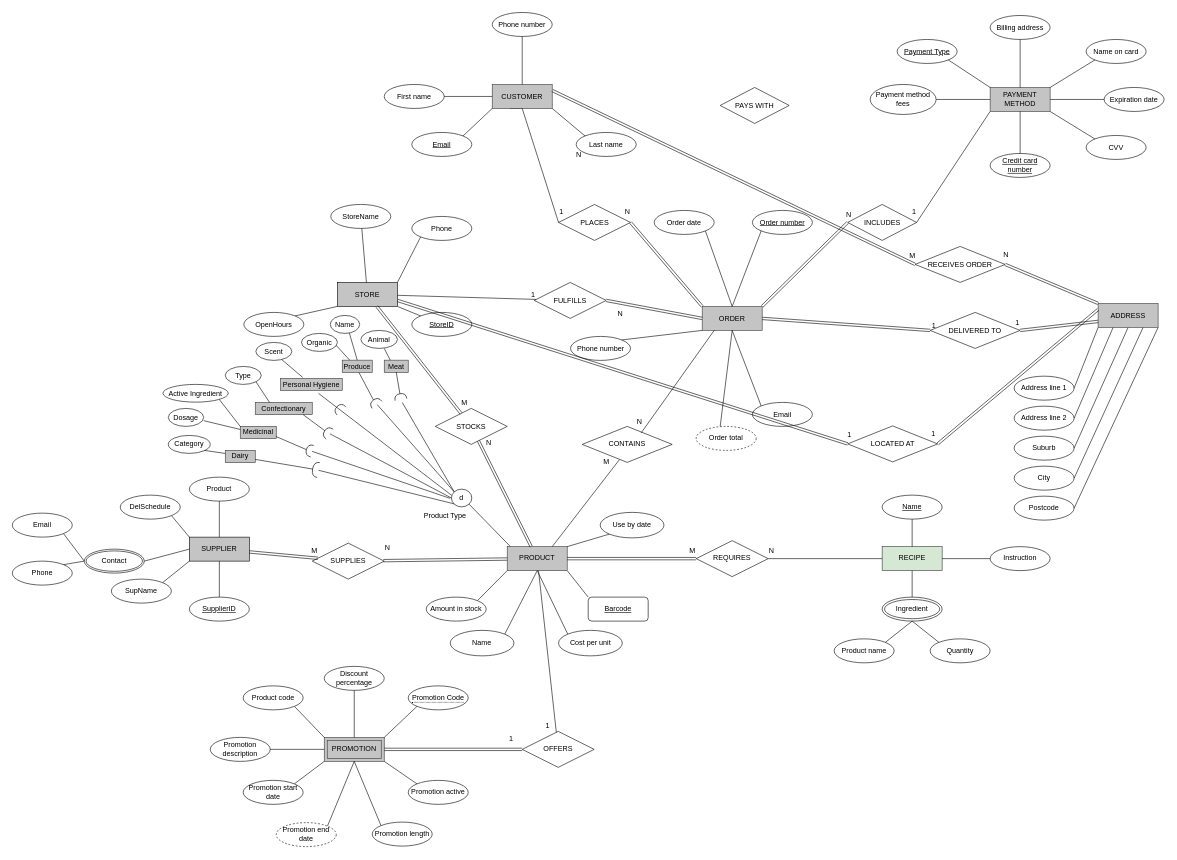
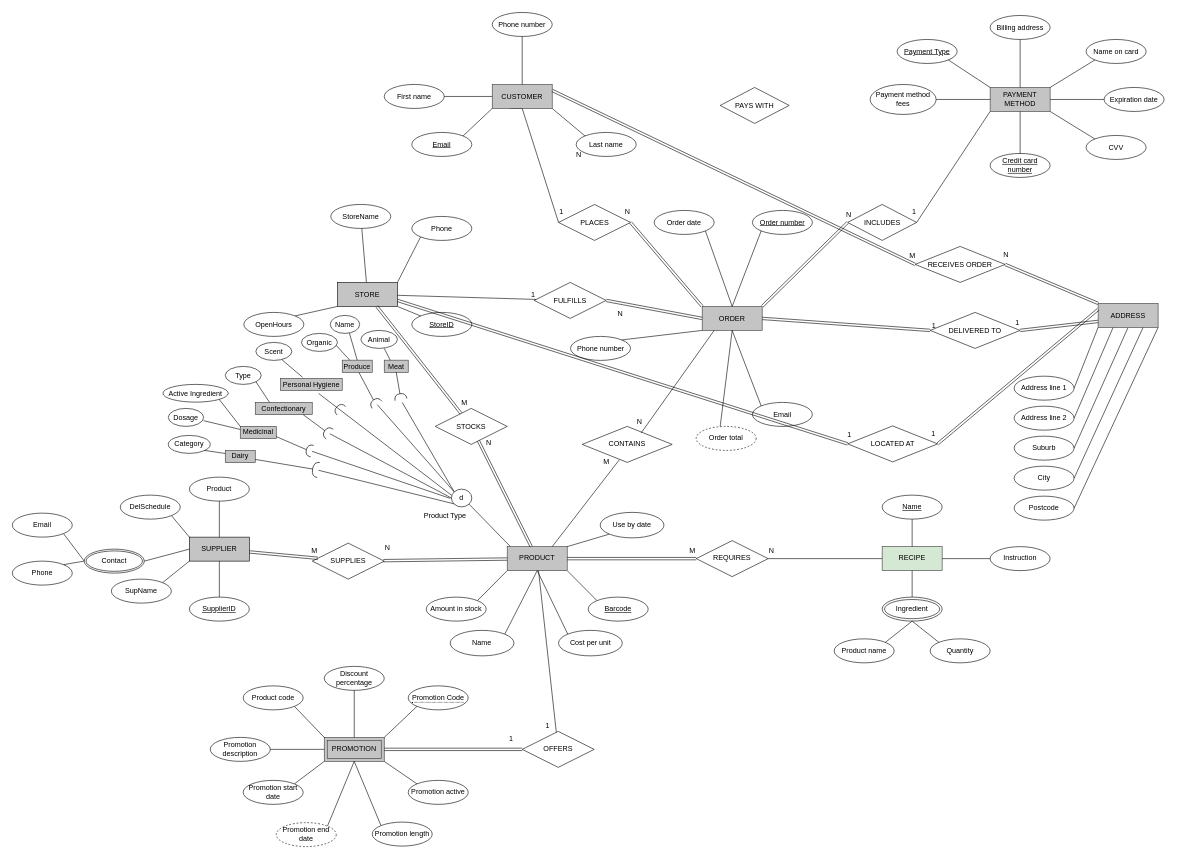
(618, 609) -> (618, 609)
